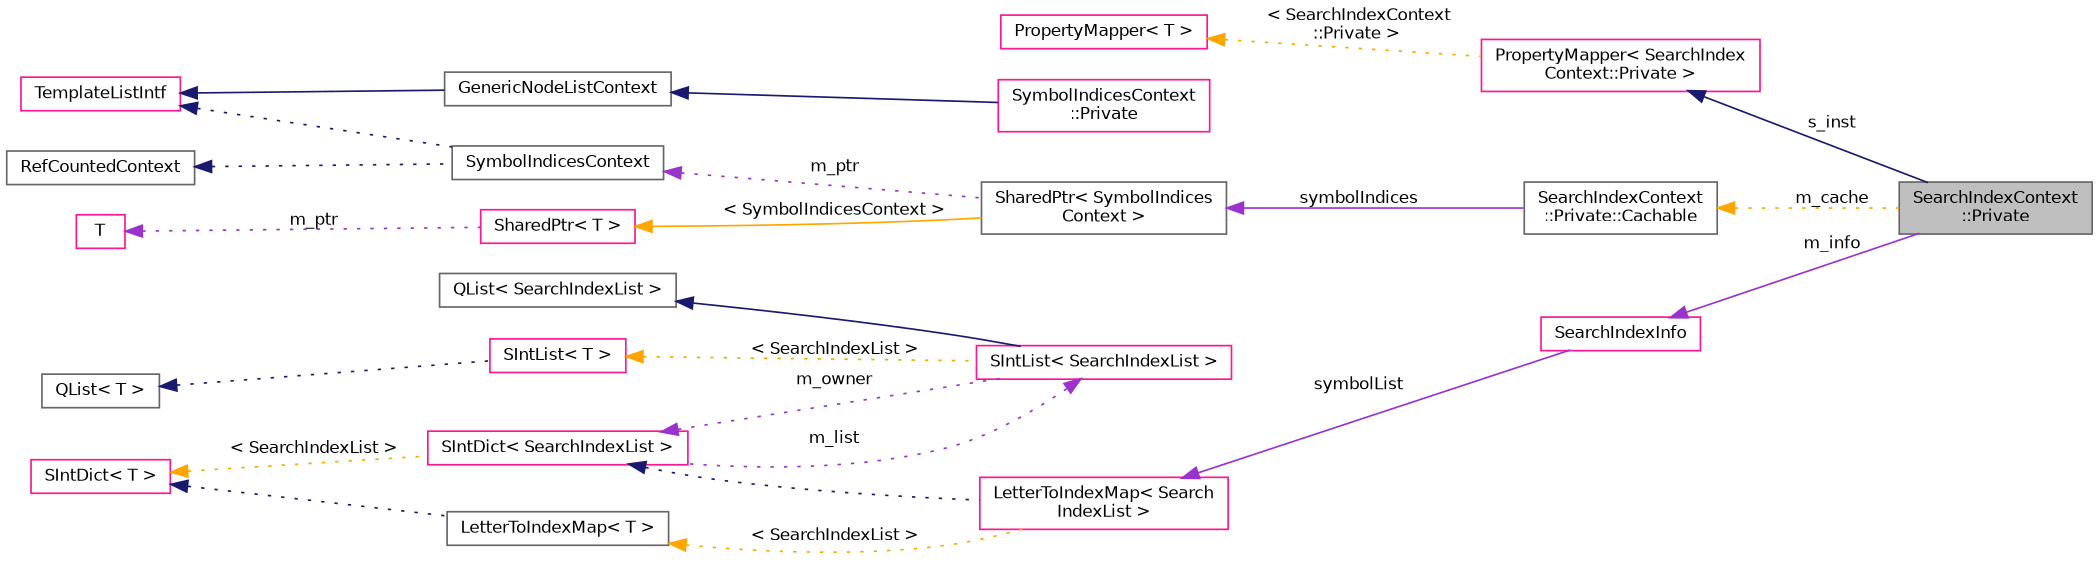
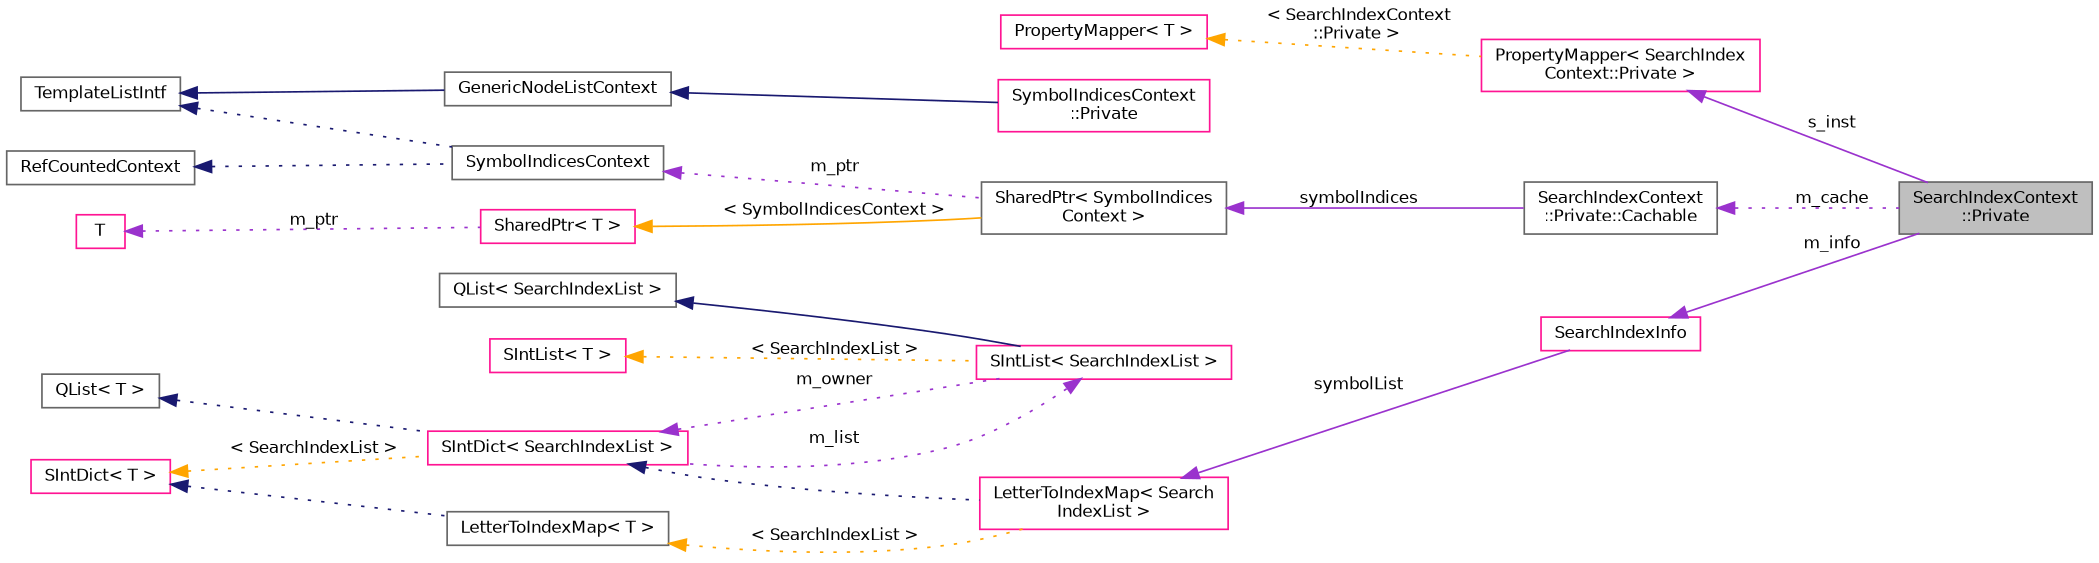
(101, 94) -> (101, 94)
(1816, 140) -> (1816, 140)
(1817, 208) -> (1817, 208)
(333, 373) -> (303, 416)
